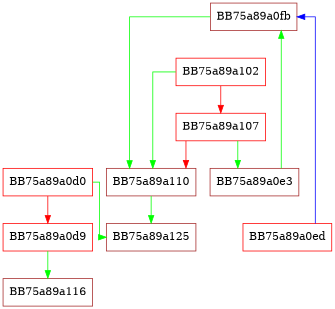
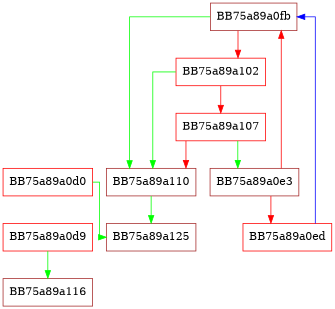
none -> (238, 40)
(281, 103) -> (281, 103)
(48, 206) -> none
none -> (271, 206)
